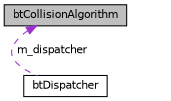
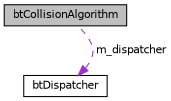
(13, 56) -> (92, 45)
